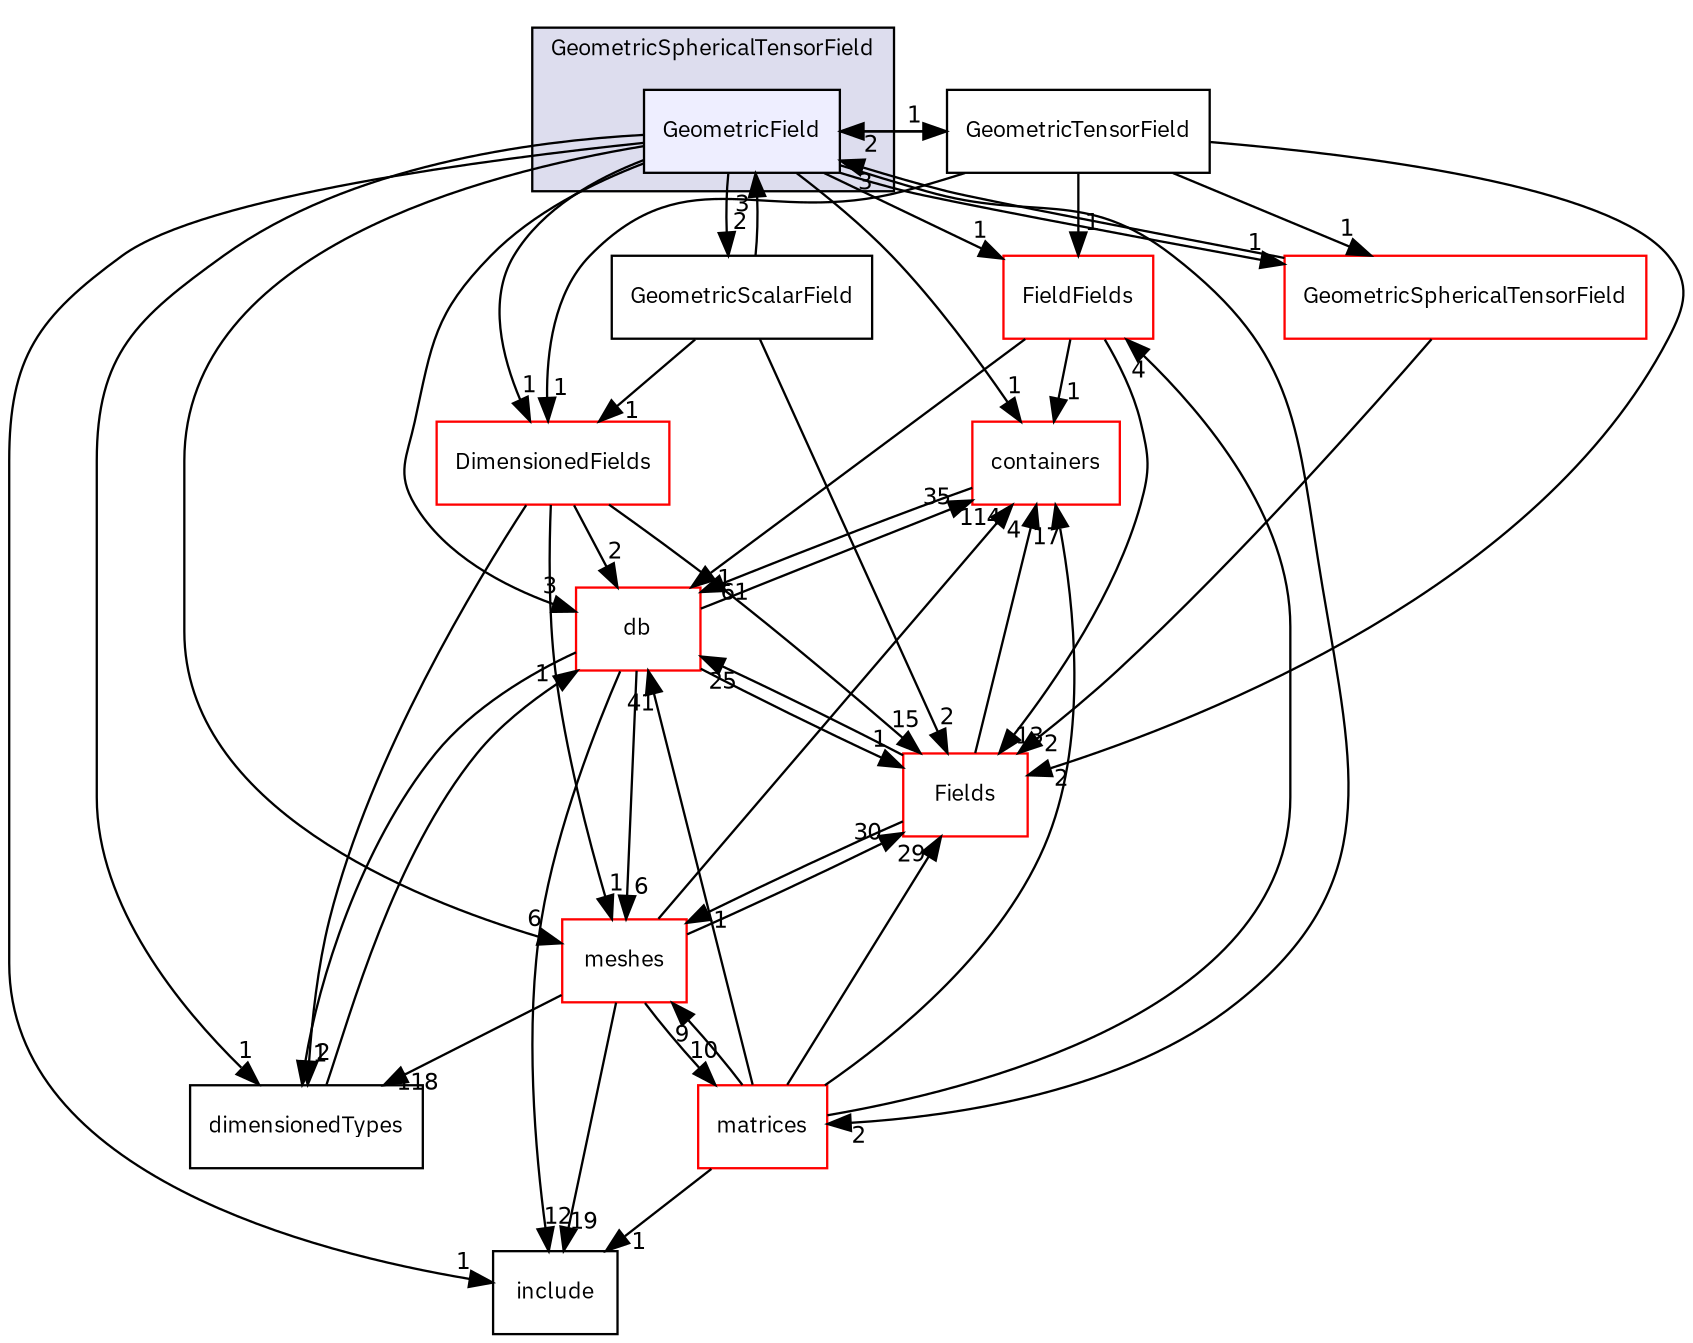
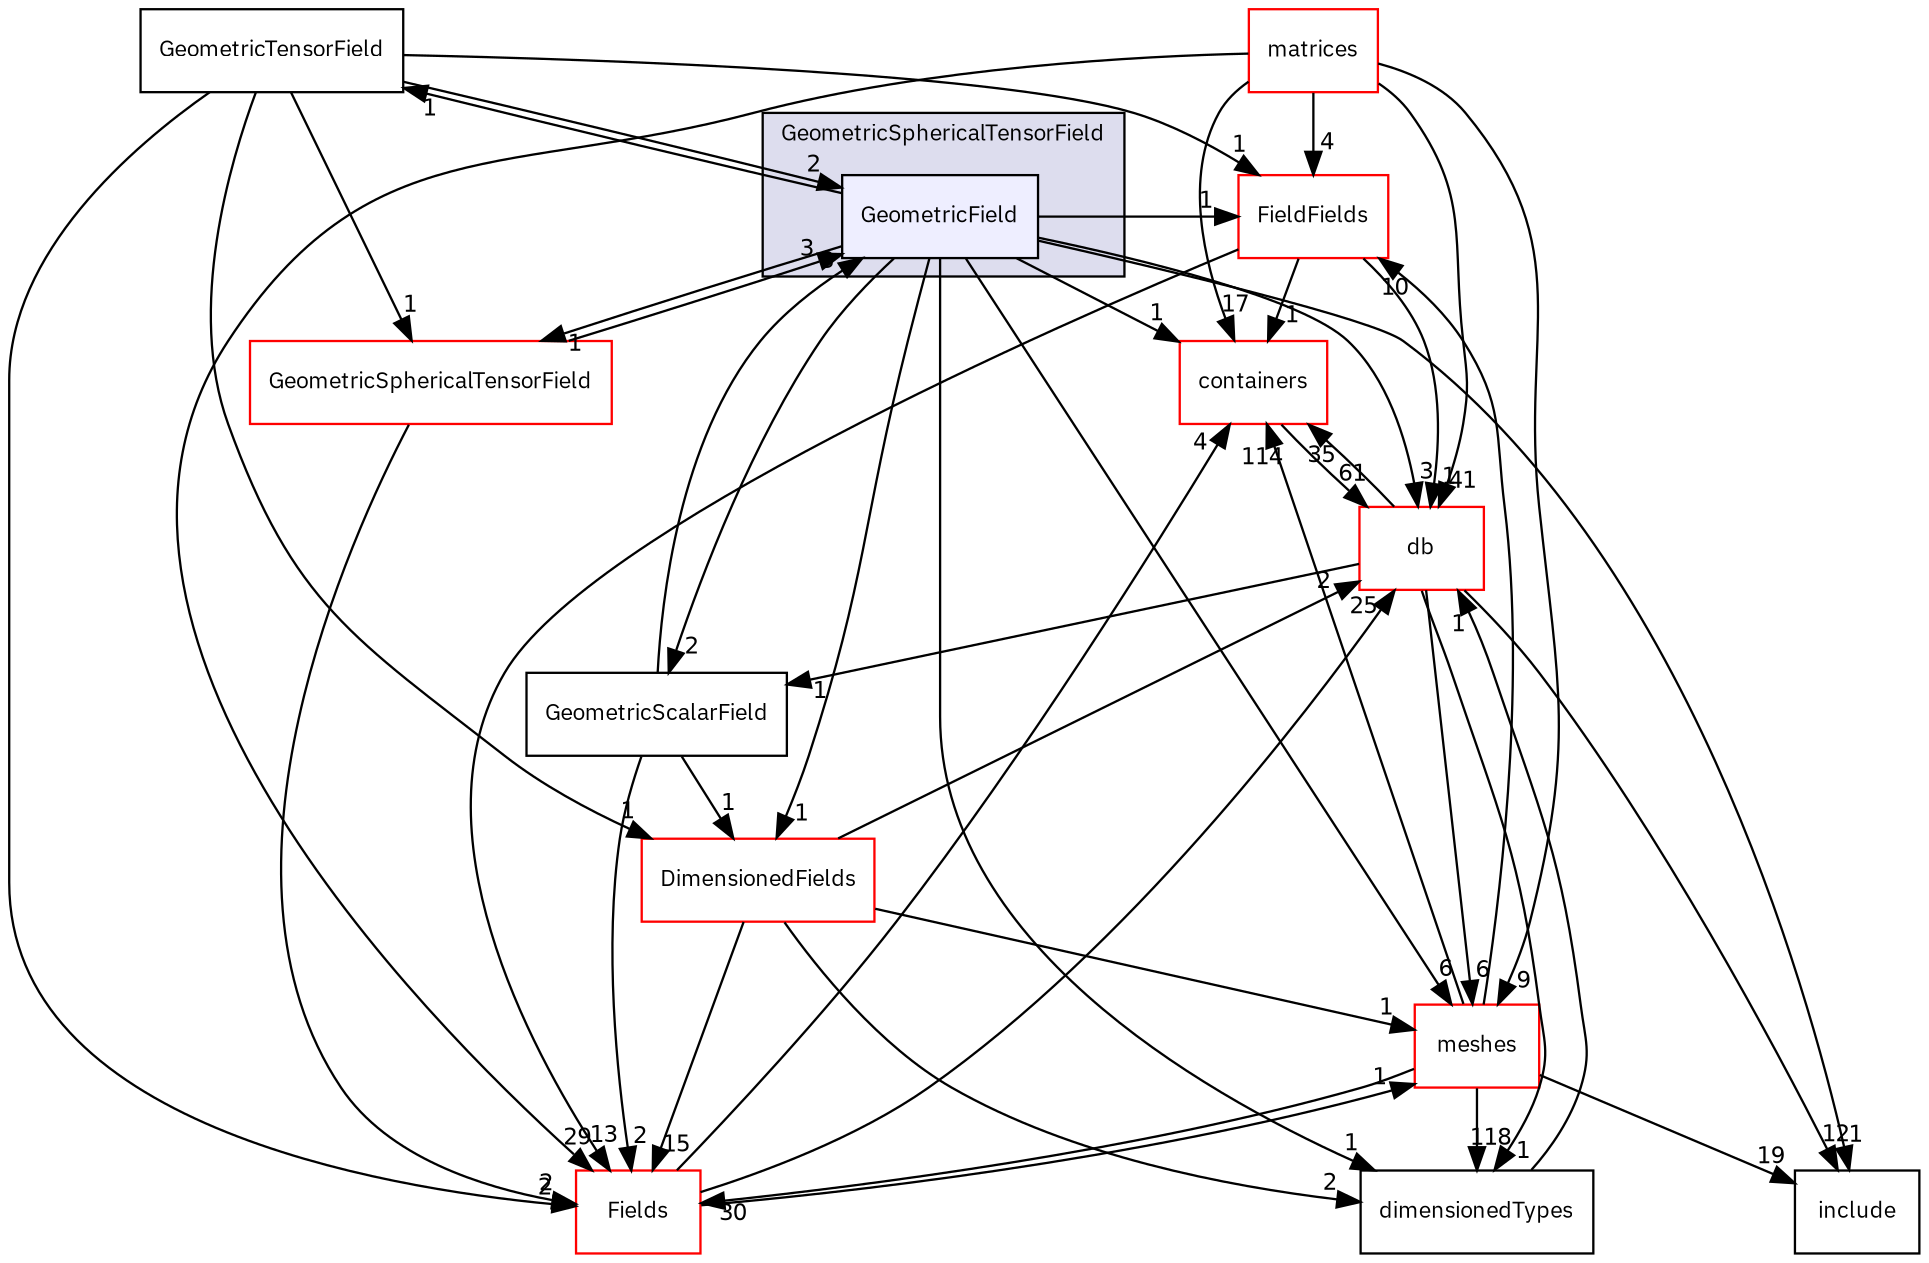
(1327, 616) -> none
(791, 714) -> (1085, 622)
(671, 1036) -> (1512, 603)
(668, 1203) -> none
